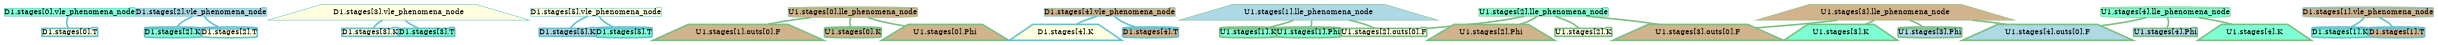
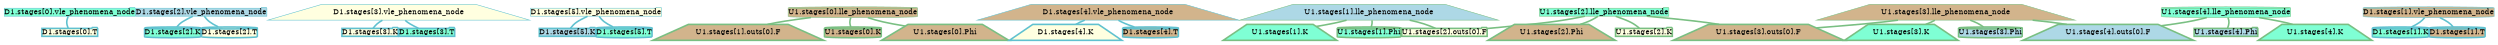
(1110, 12) -> (1108, 12)
(1248, 32) -> (1280, 32)
